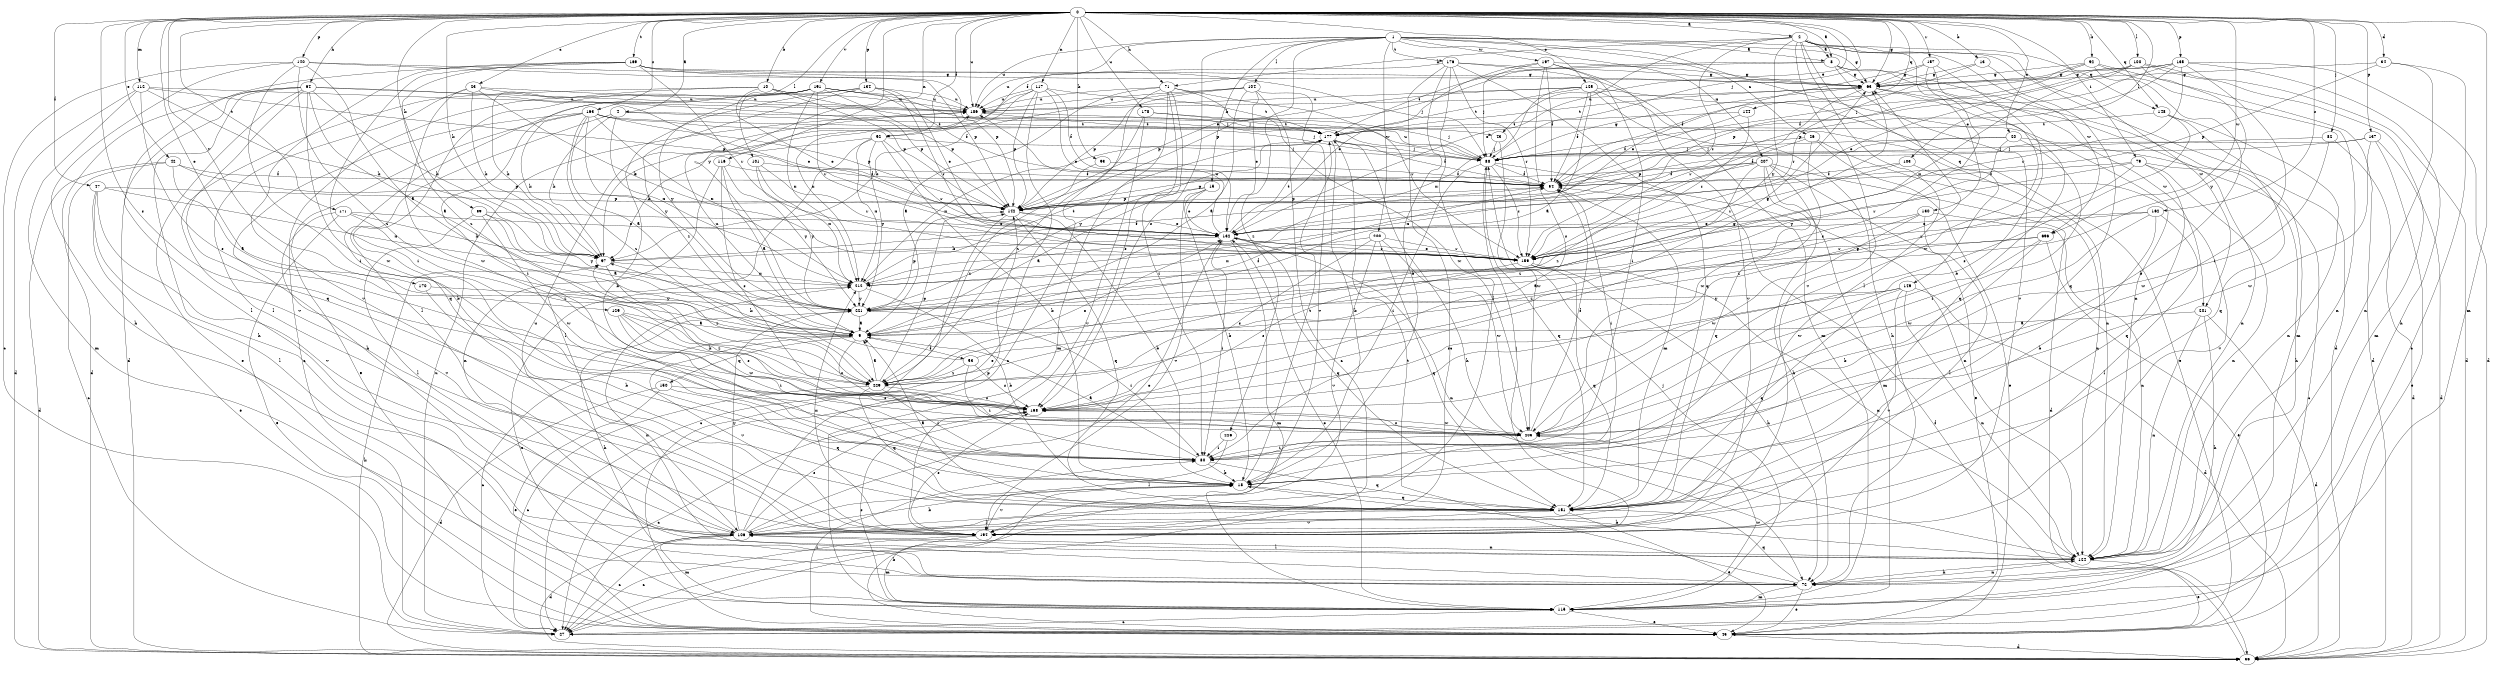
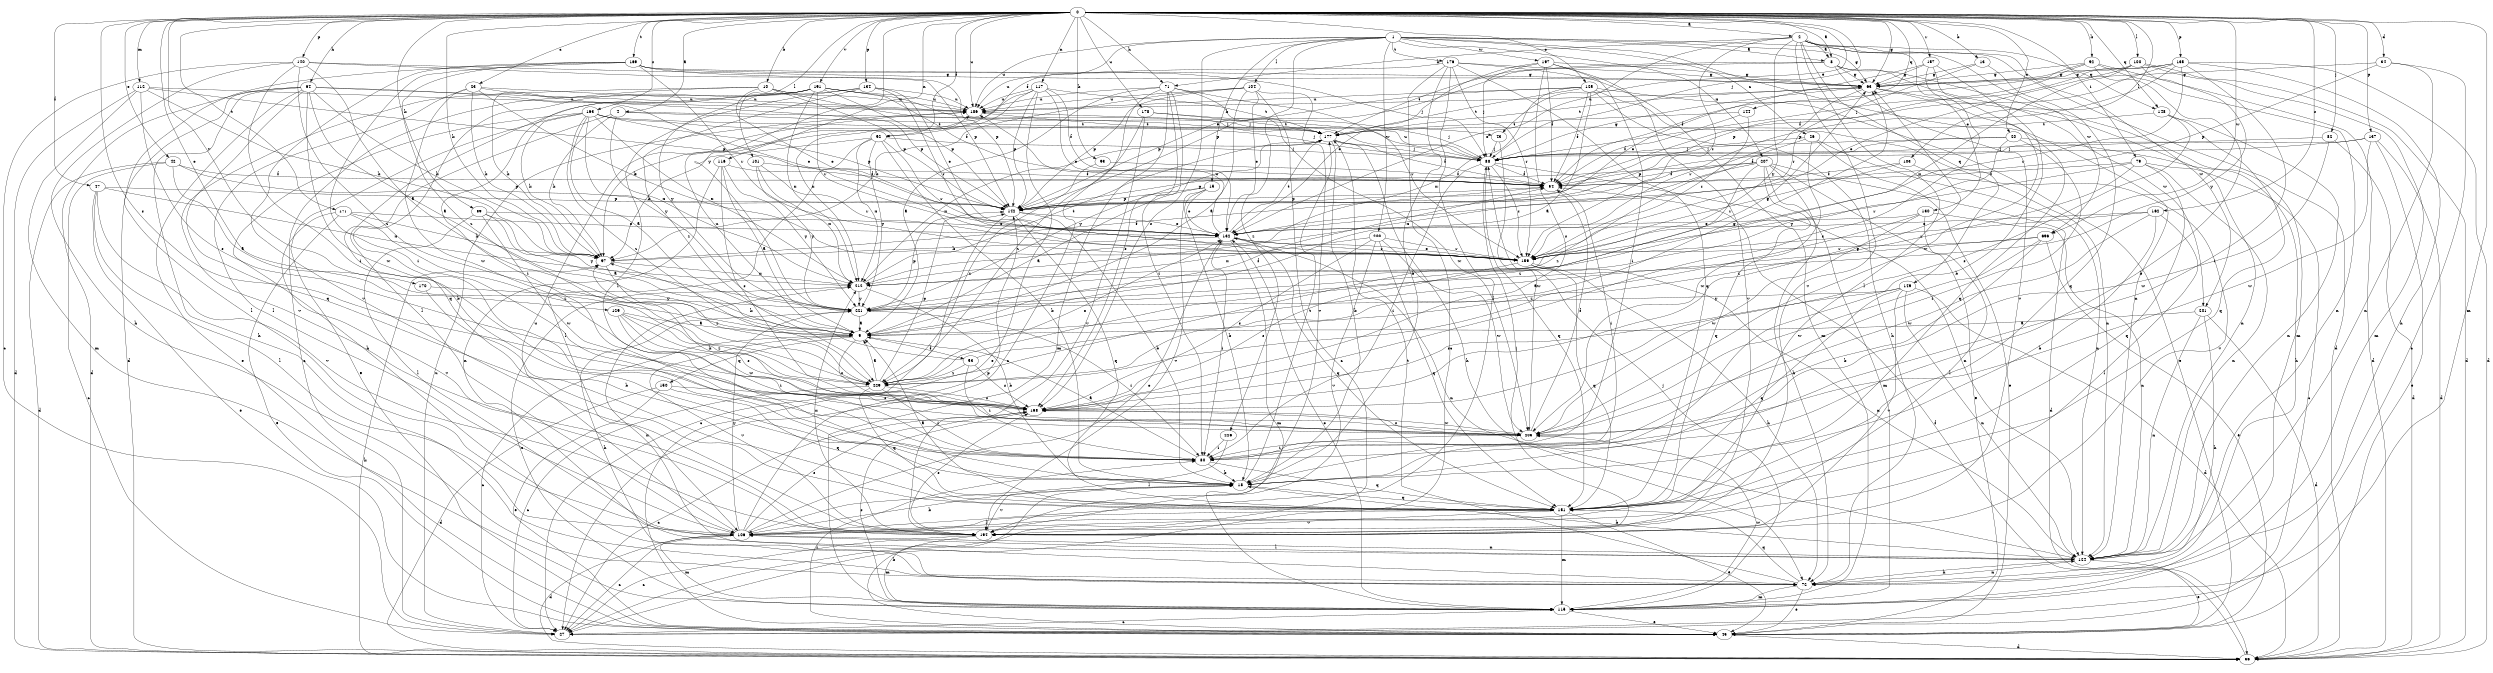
(618, 286) -> (618, 286)
(1661, 354) -> (1562, 559)
